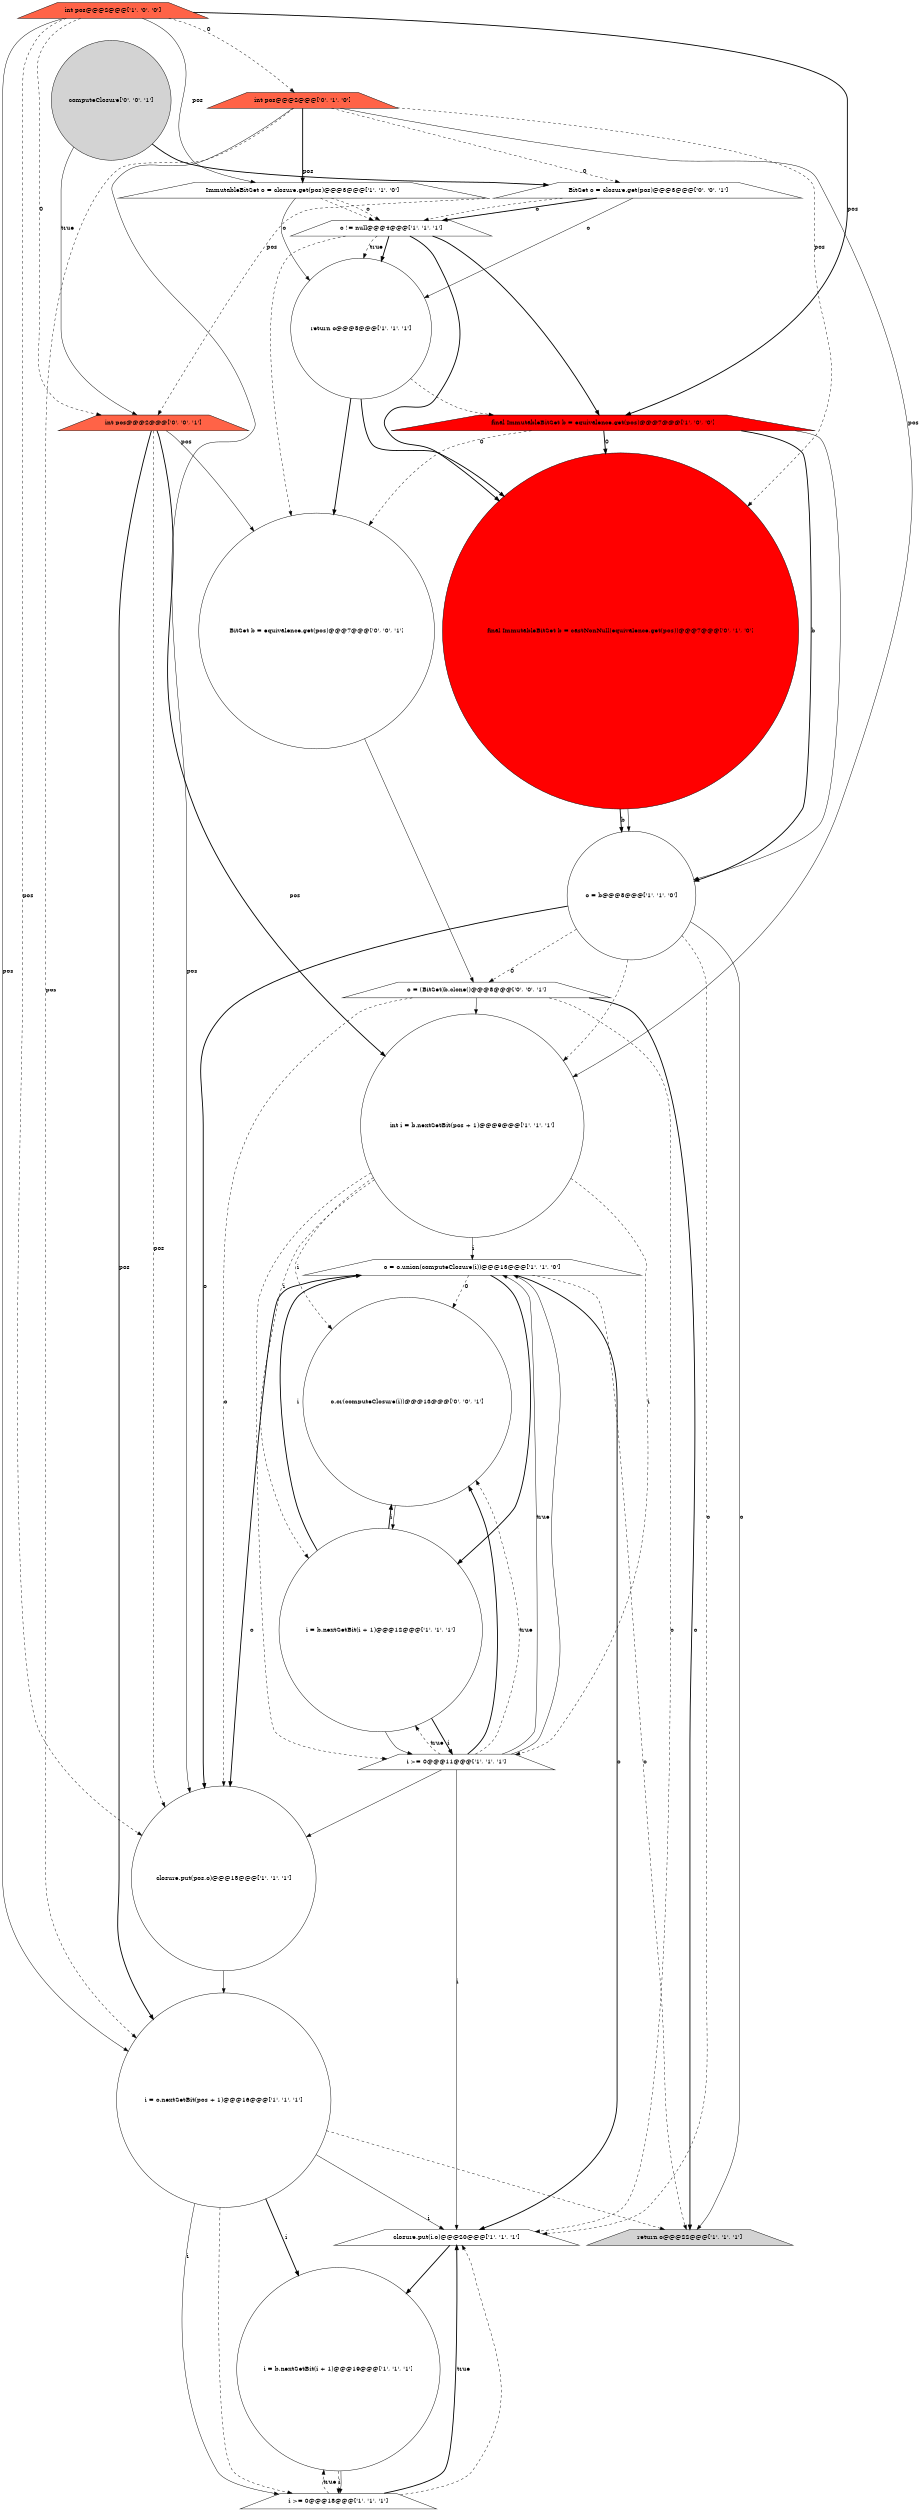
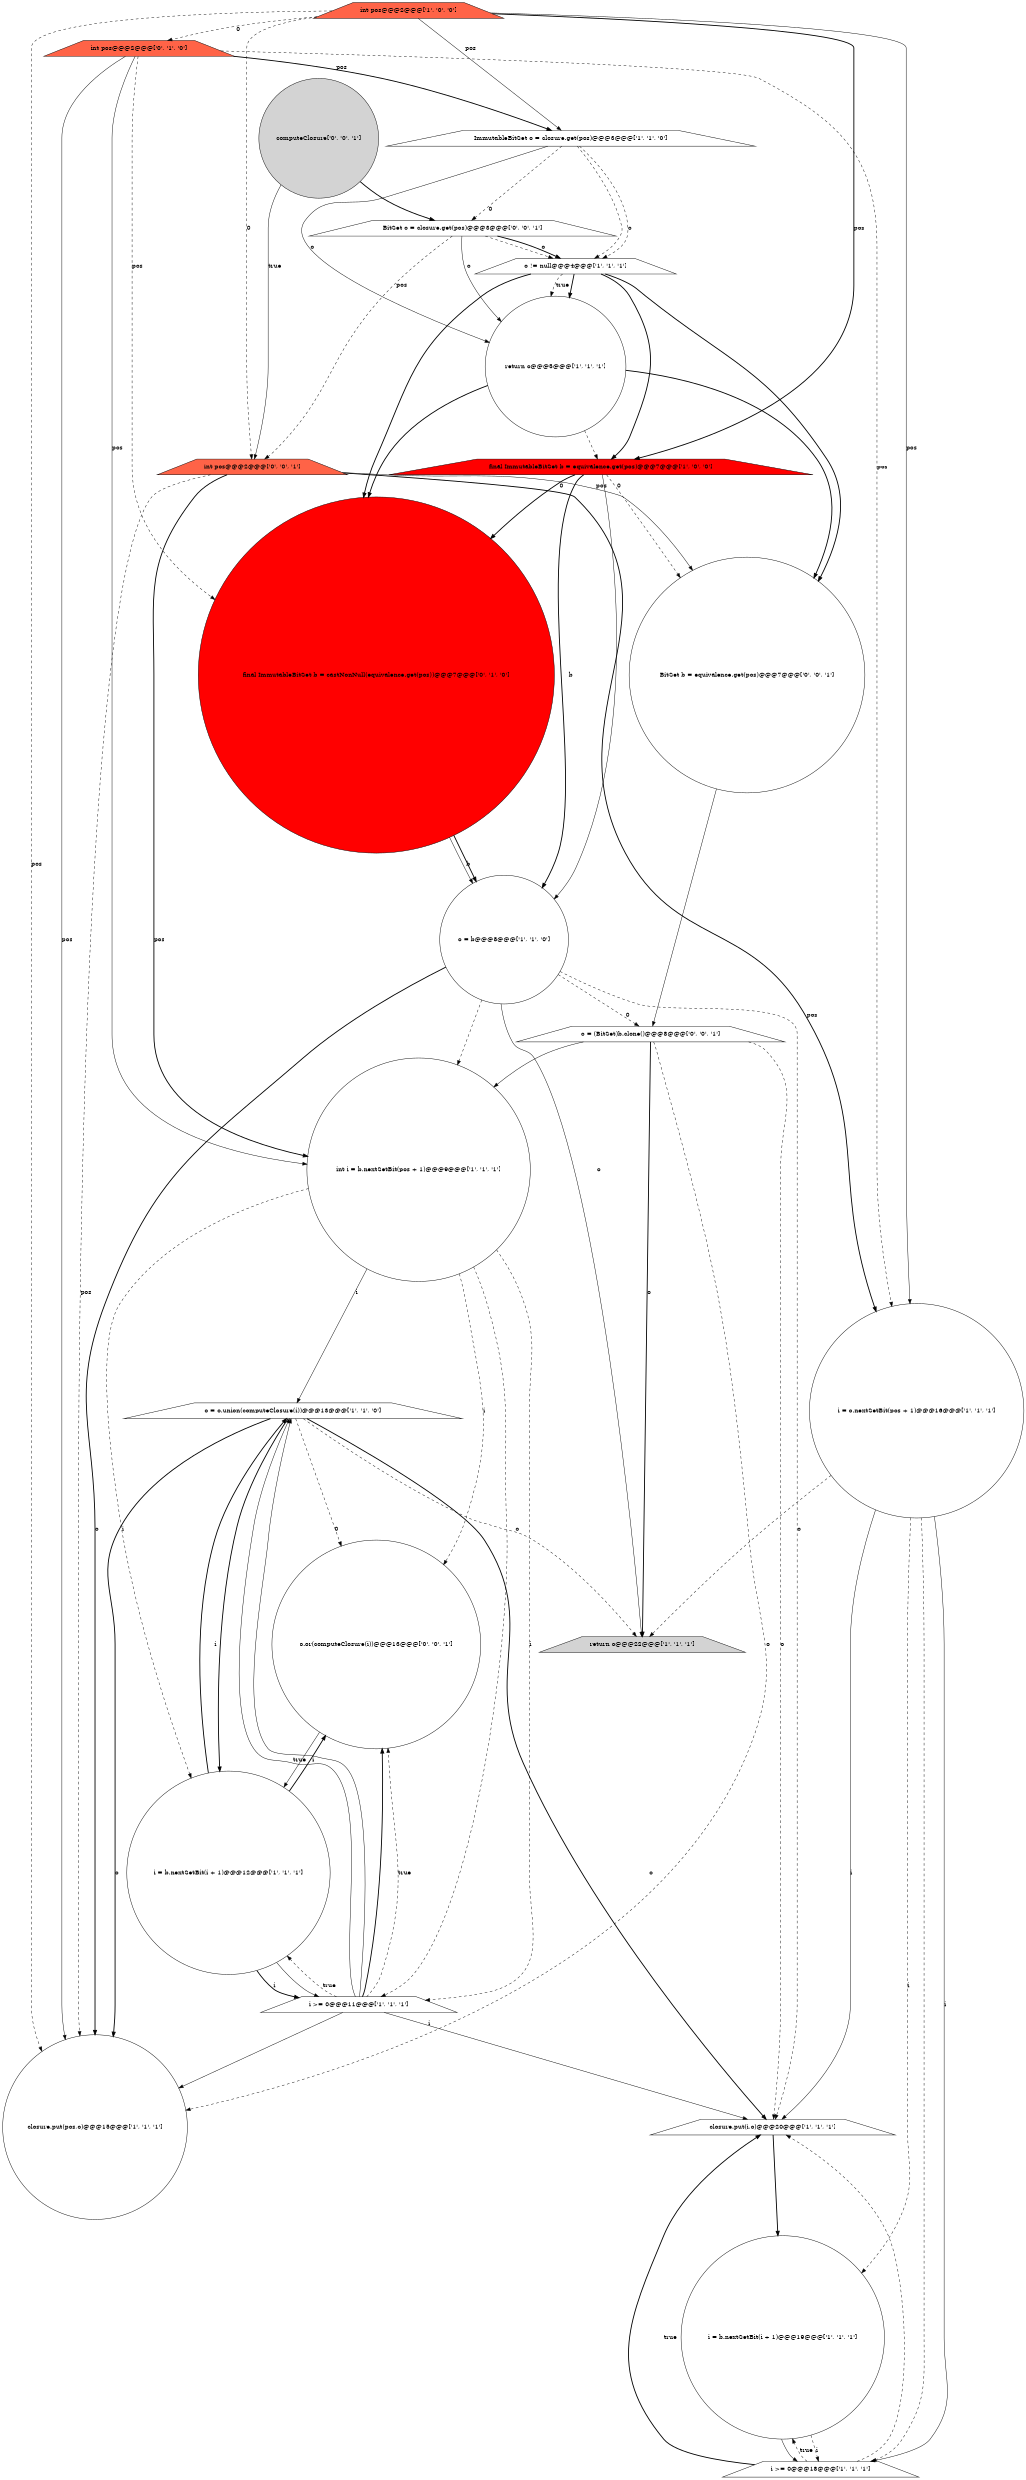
(473, 145) -> (518, 182)
(271, 352) -> (774, 394)
(224, 1980) -> none
(281, 2235) -> (908, 1900)
